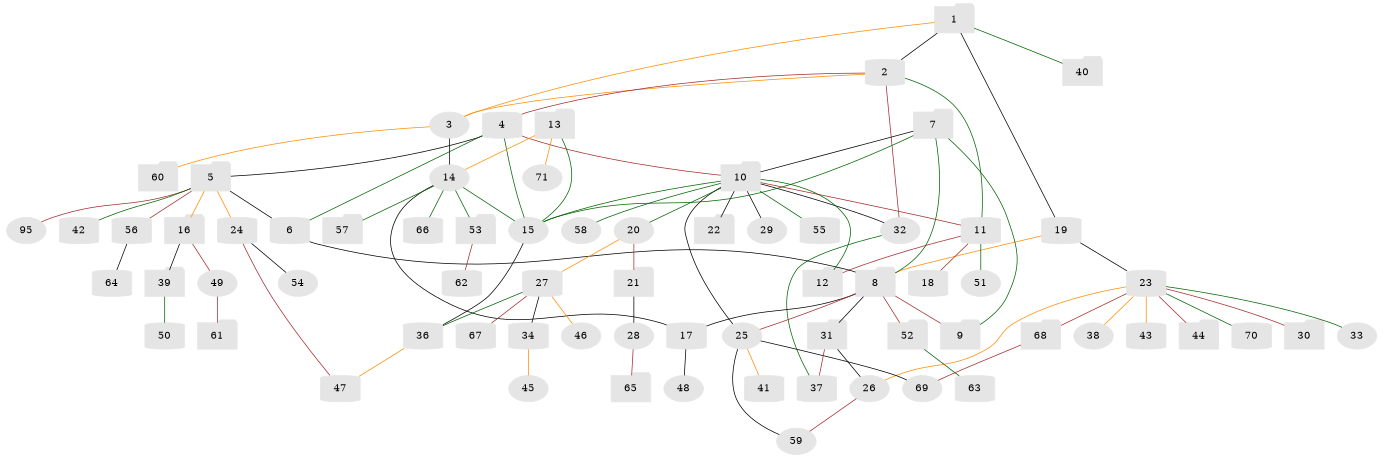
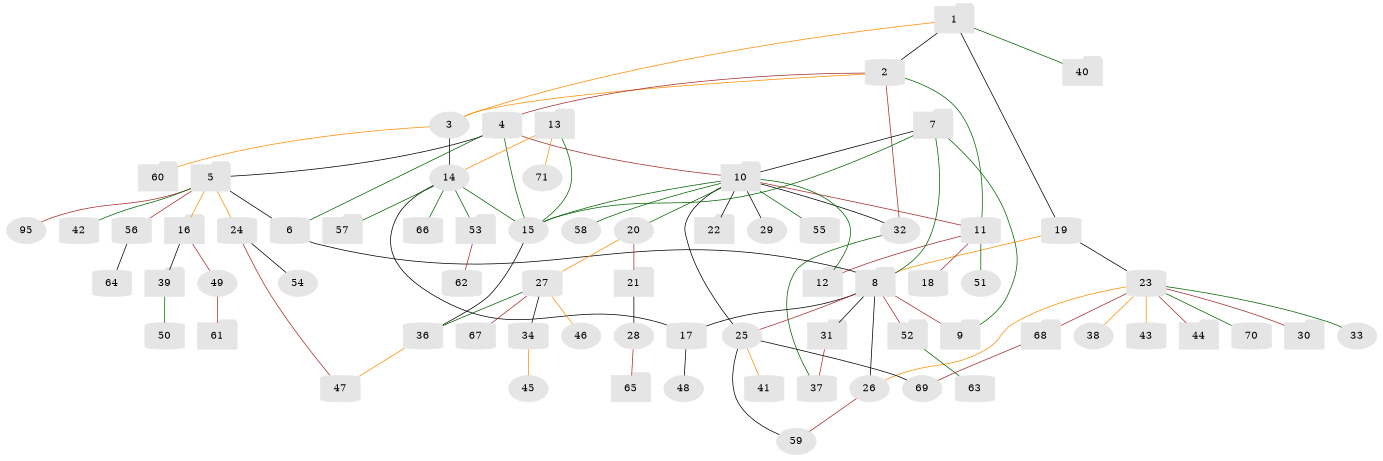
(853, 368) -> (872, 336)
